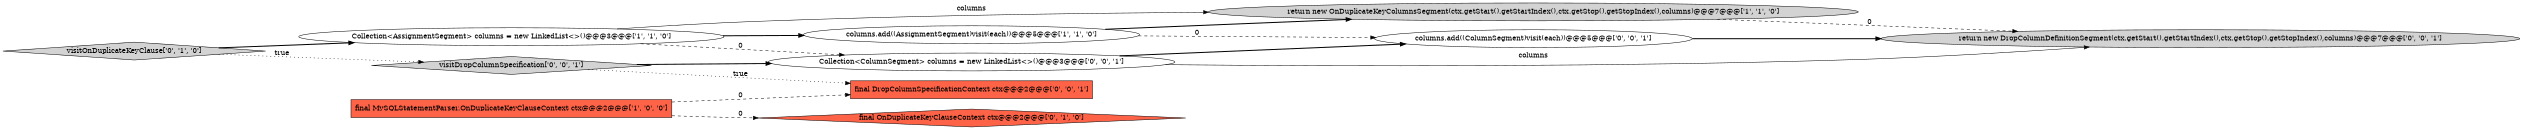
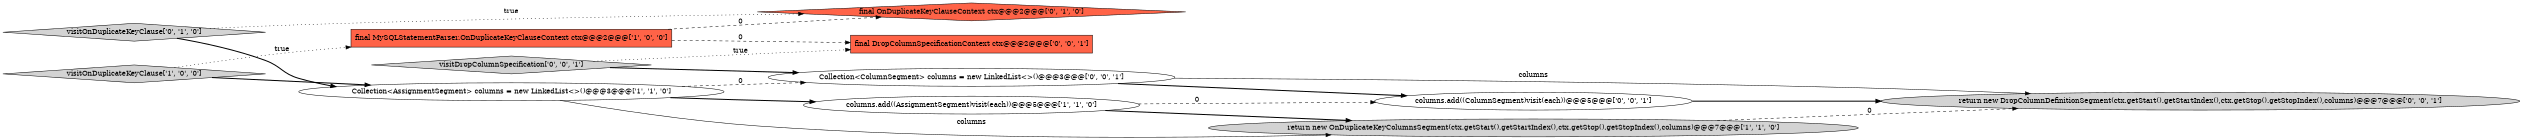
(319, 58) -> (504, 19)
none -> (134, 74)
